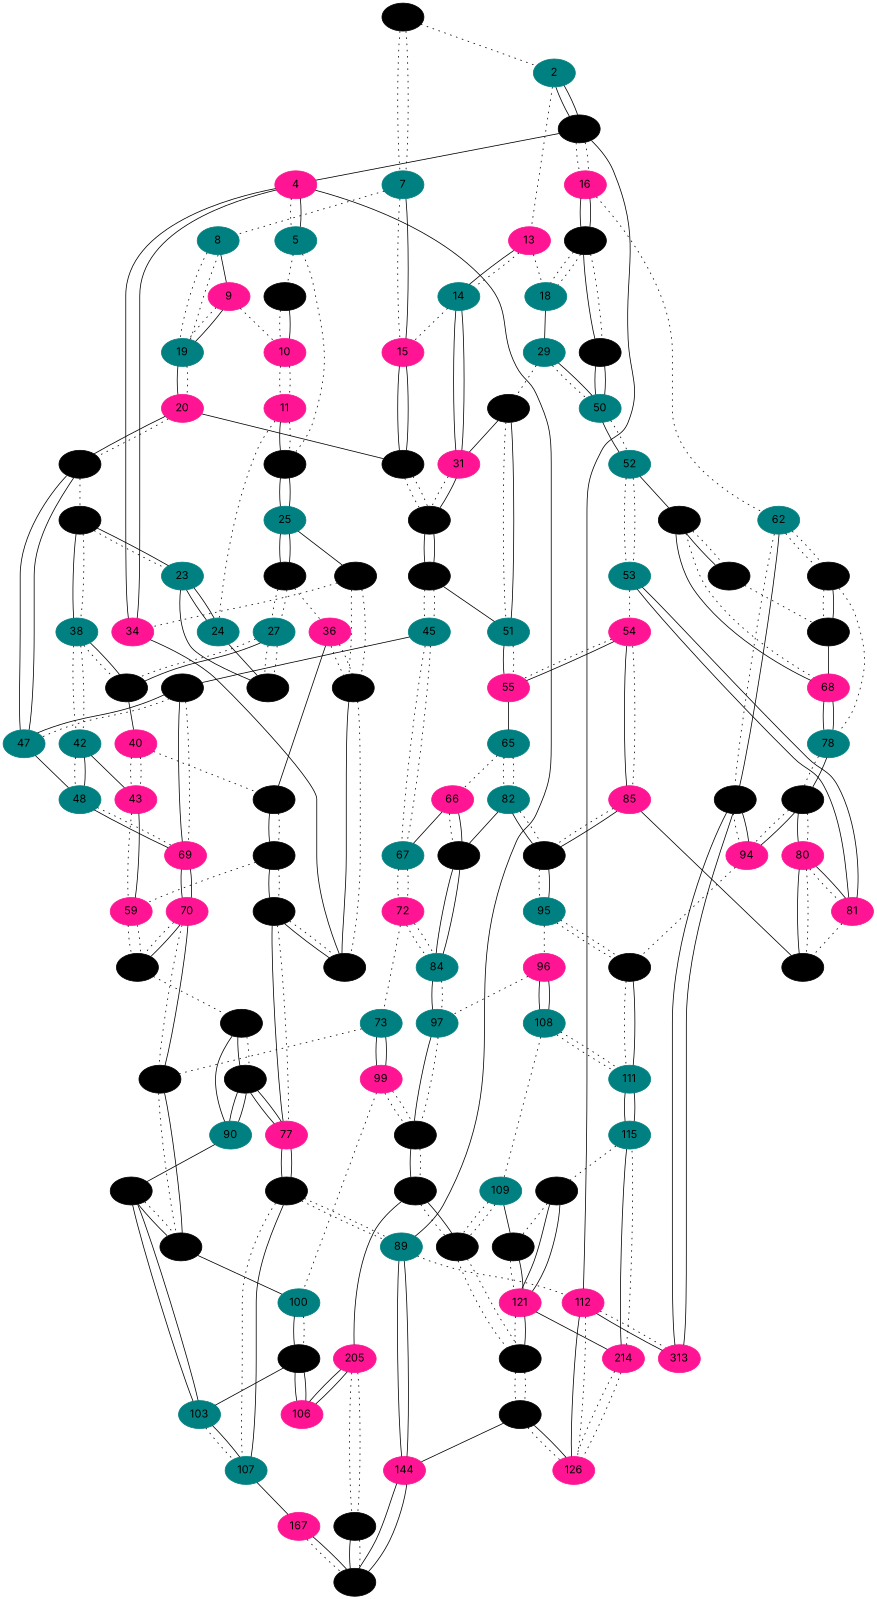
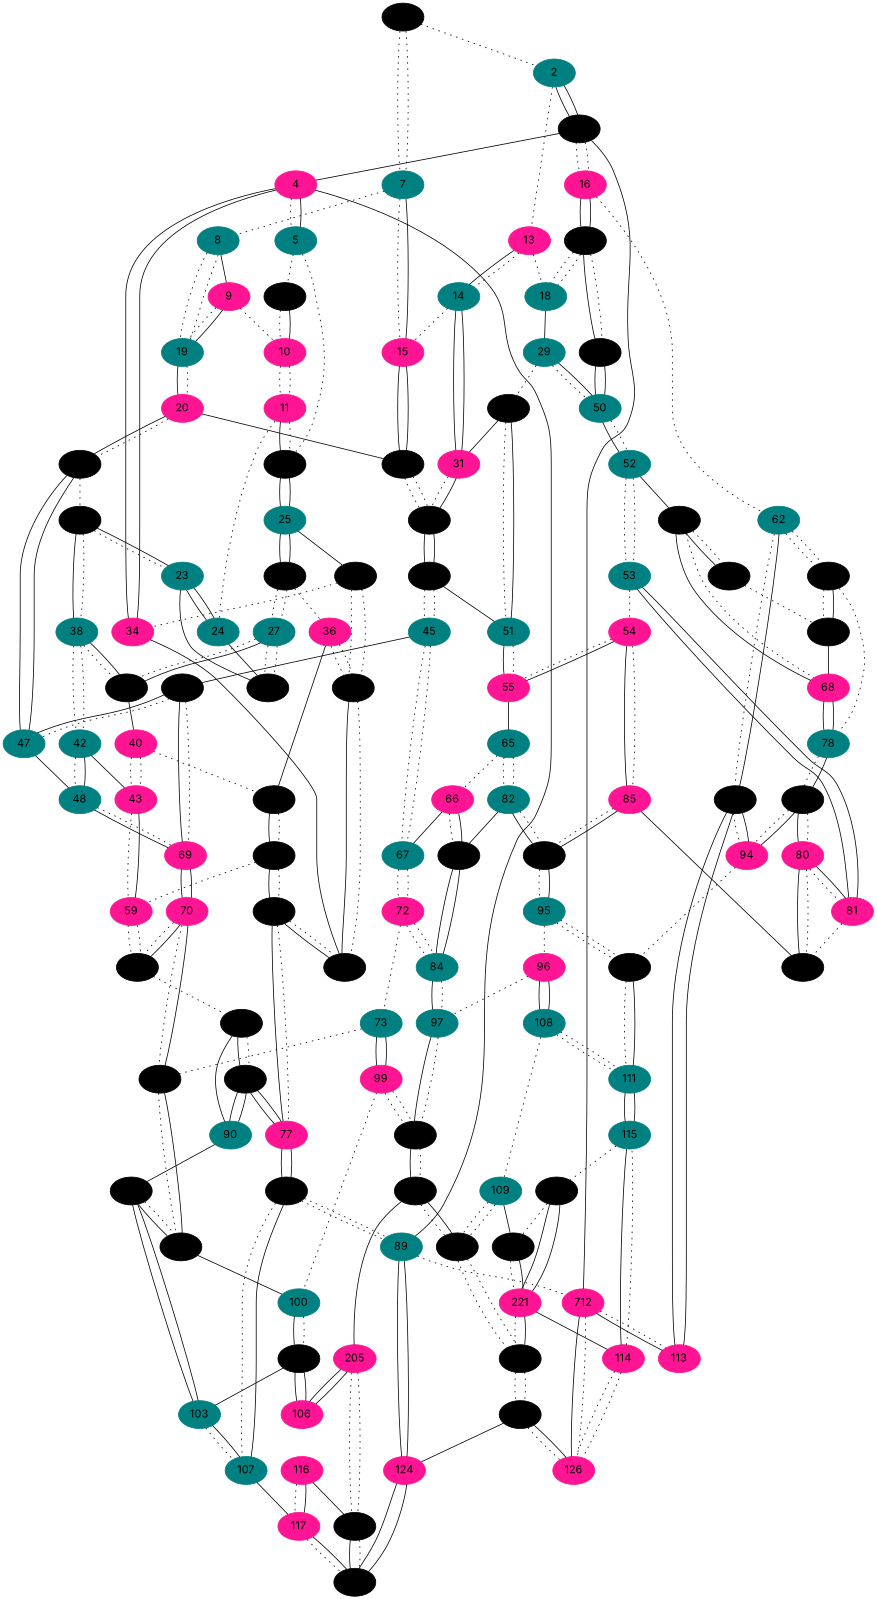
(520, 1303) -> (520, 1303)
(583, 1303) -> (583, 1303)
(623, 1359) -> (623, 1359)
(679, 1359) -> (679, 1359)
none -> (302, 1470)
(404, 1470) -> (404, 1470)
(299, 1526) -> (299, 1526)
